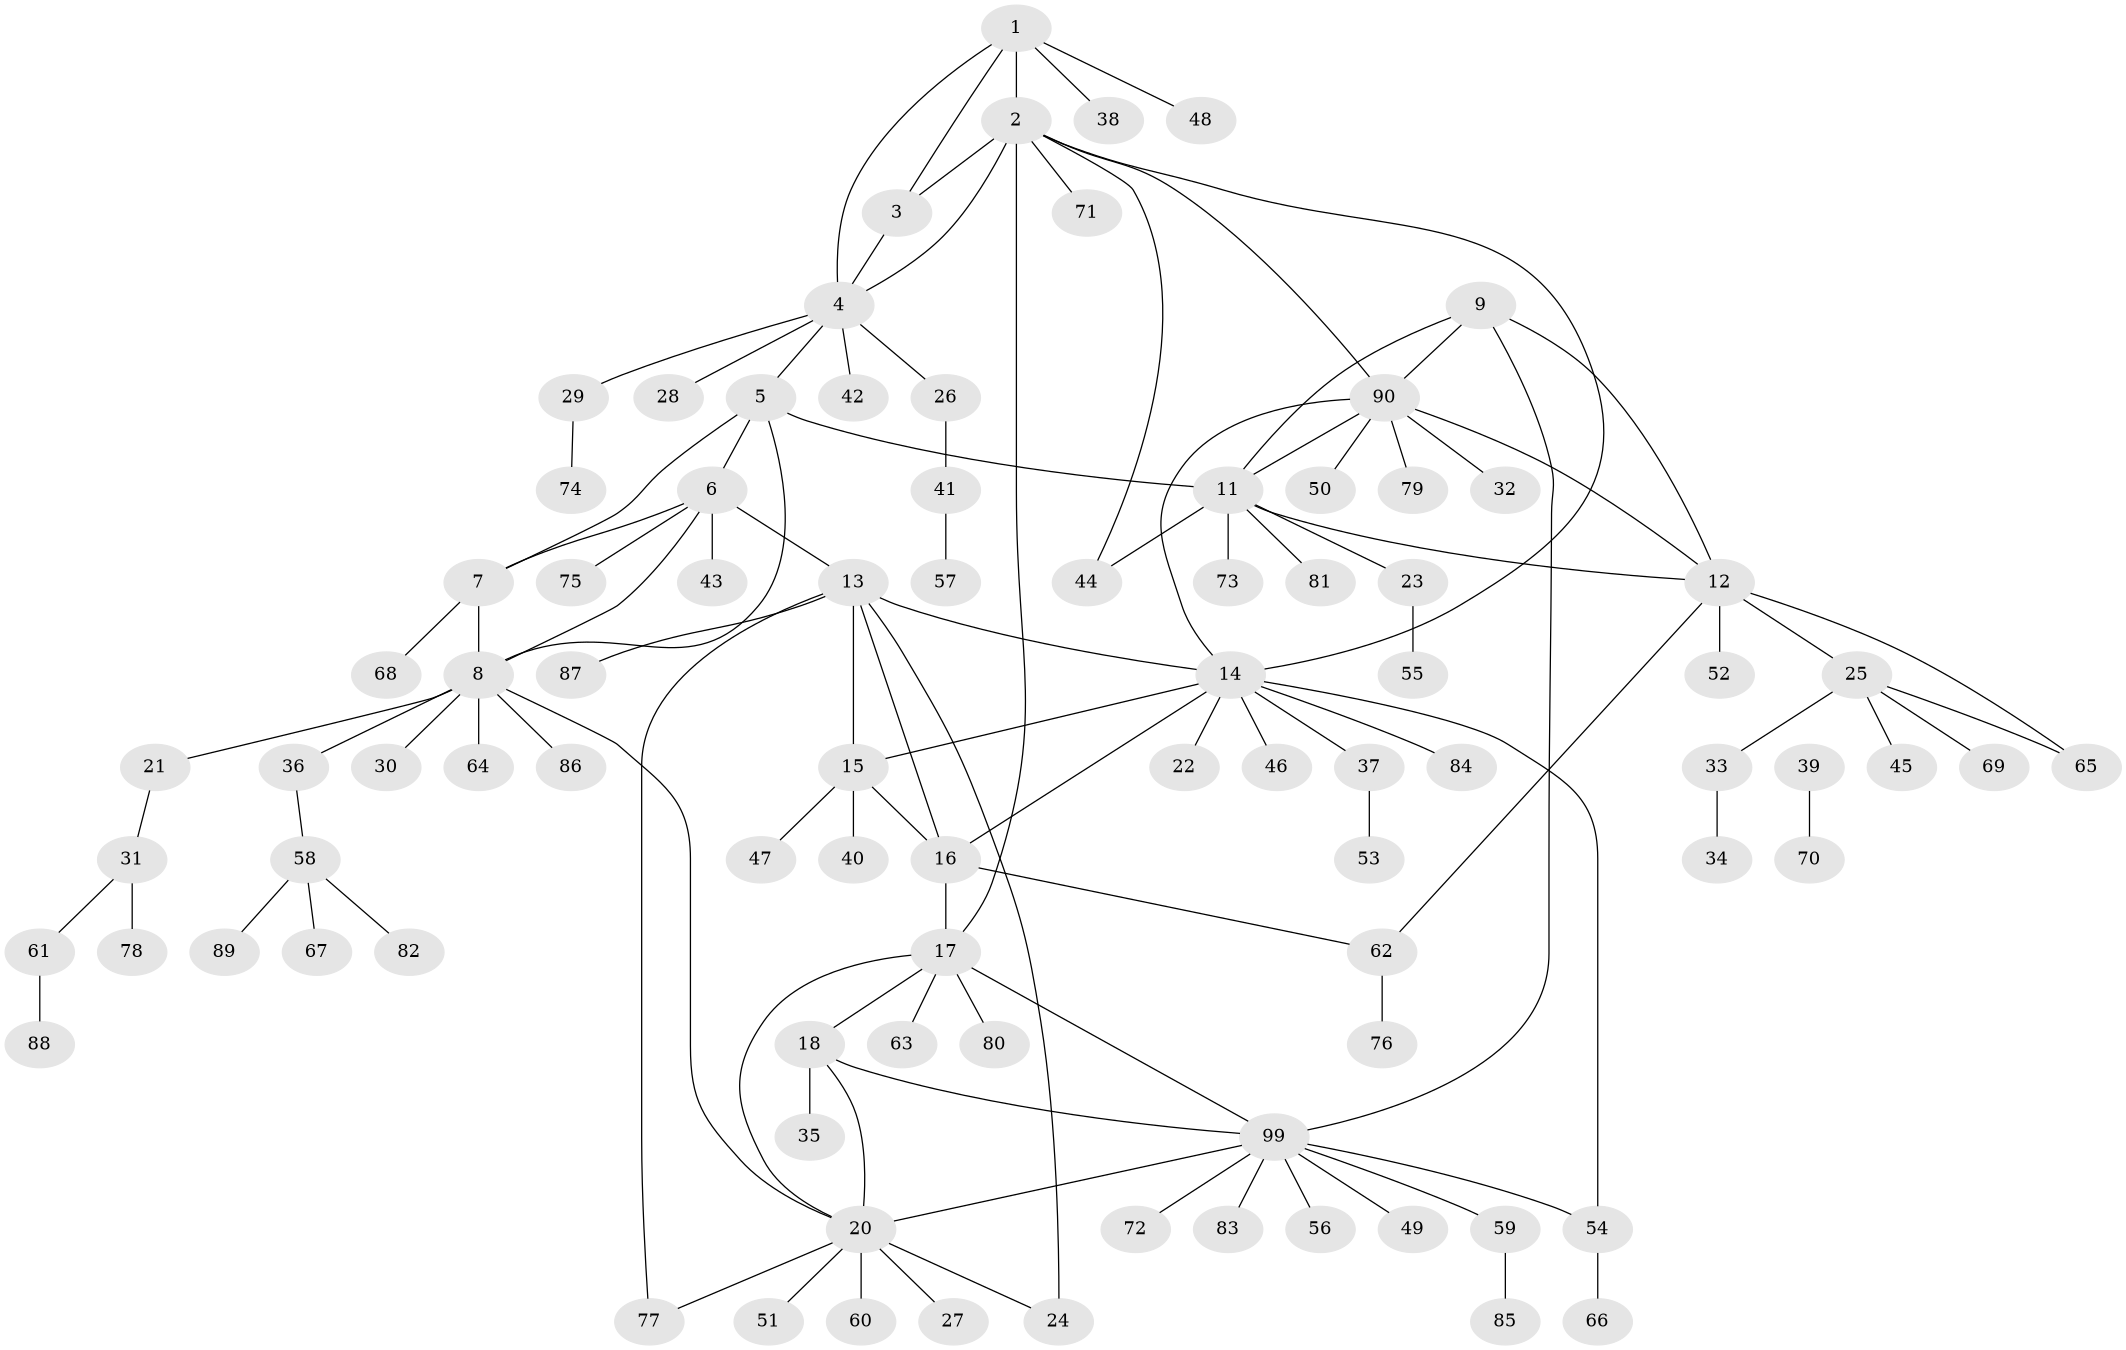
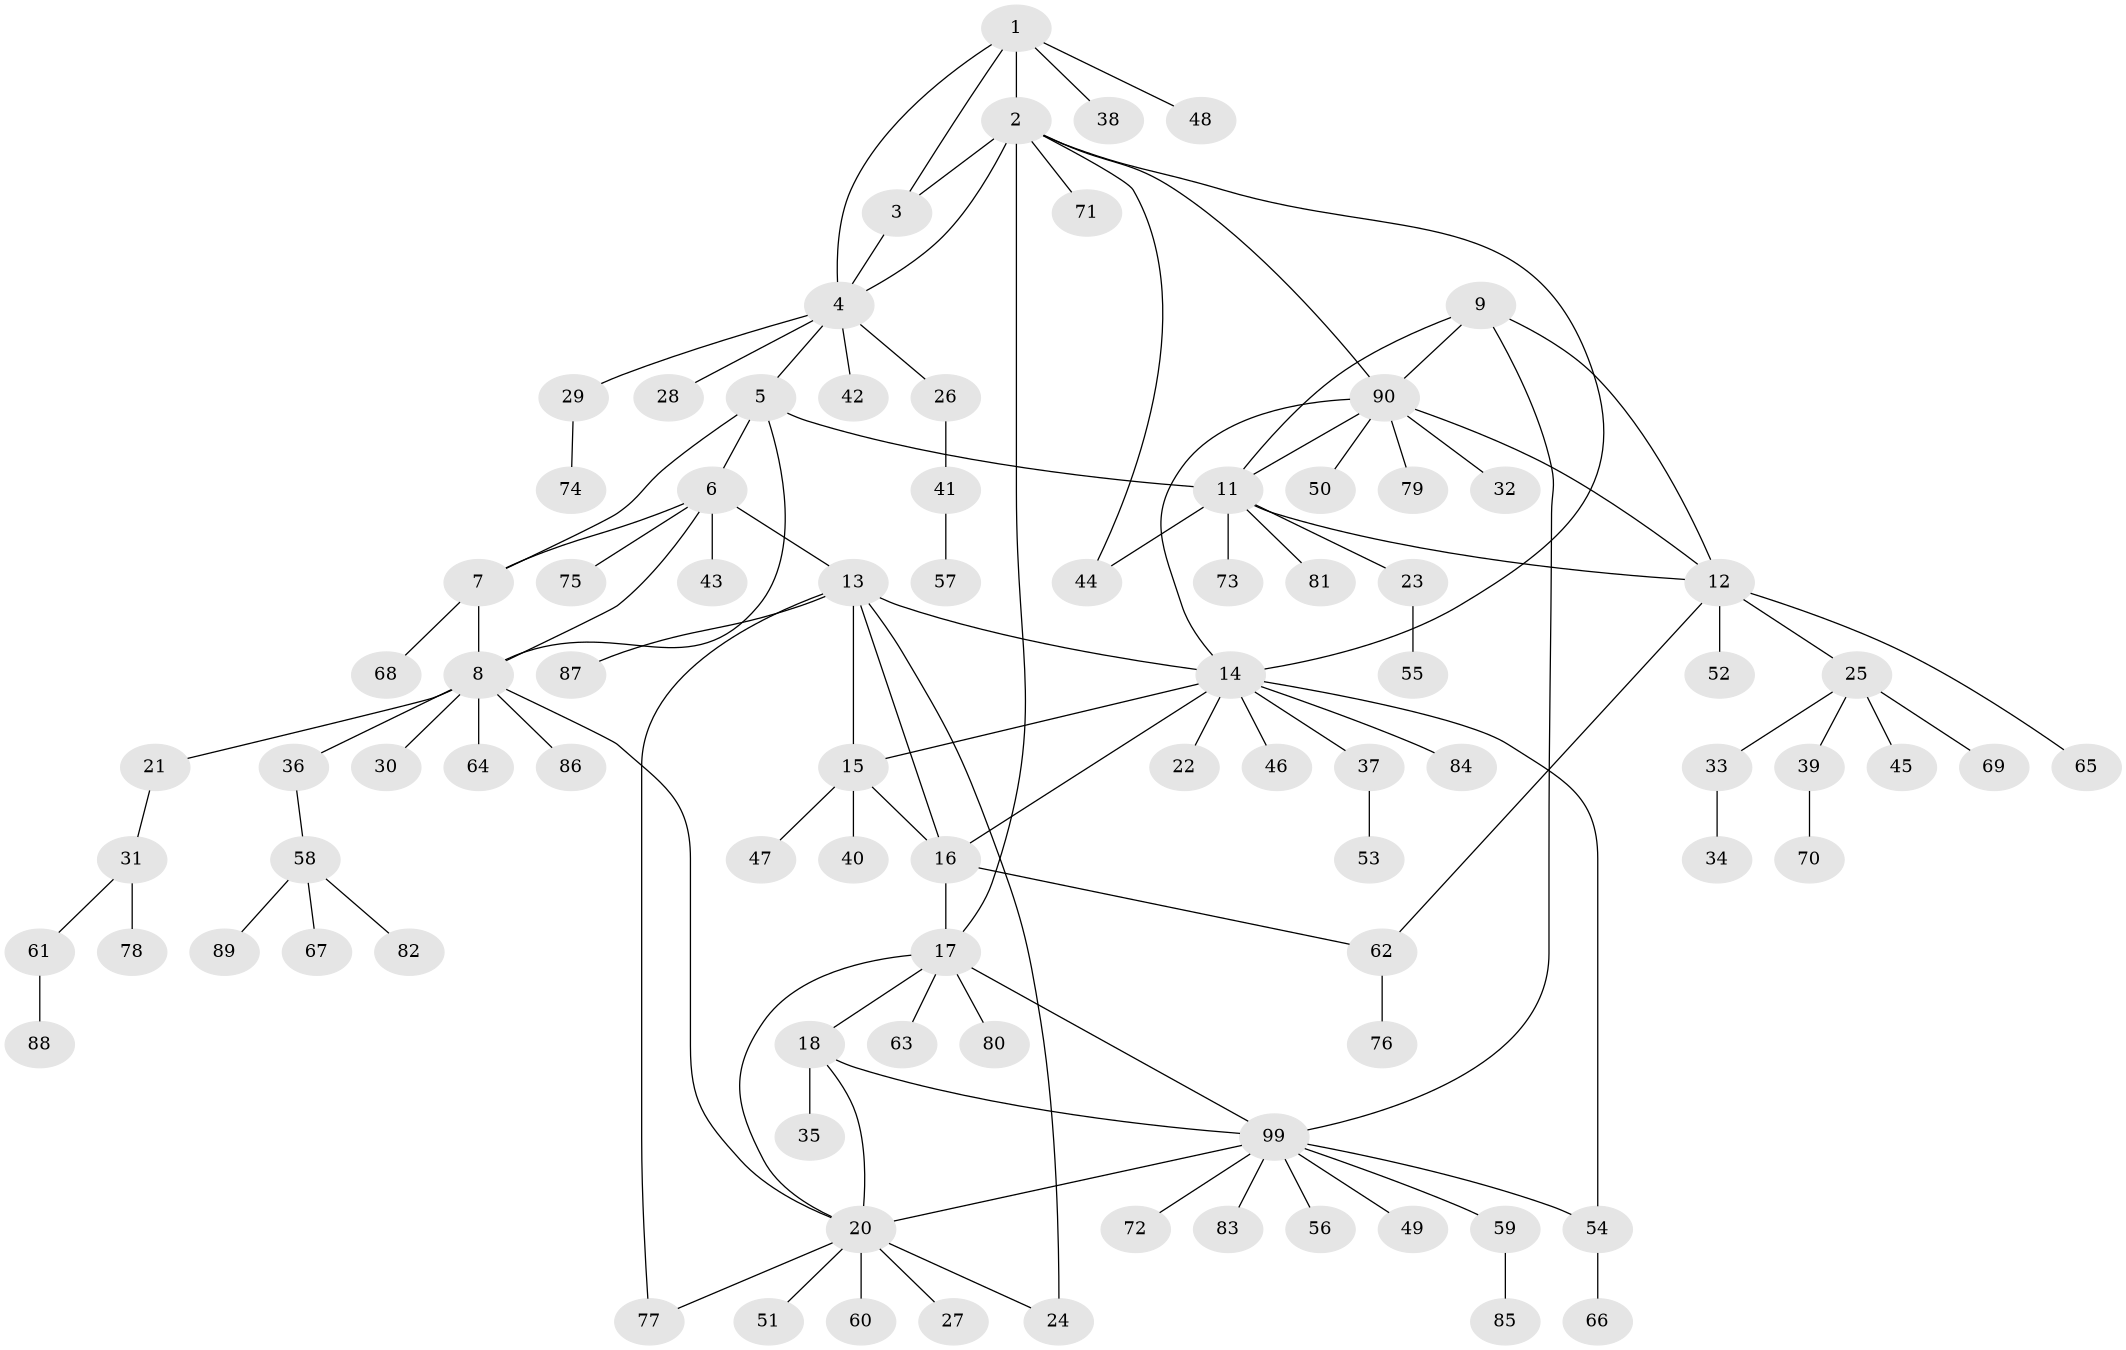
(1974, 718) -> (1833, 721)
